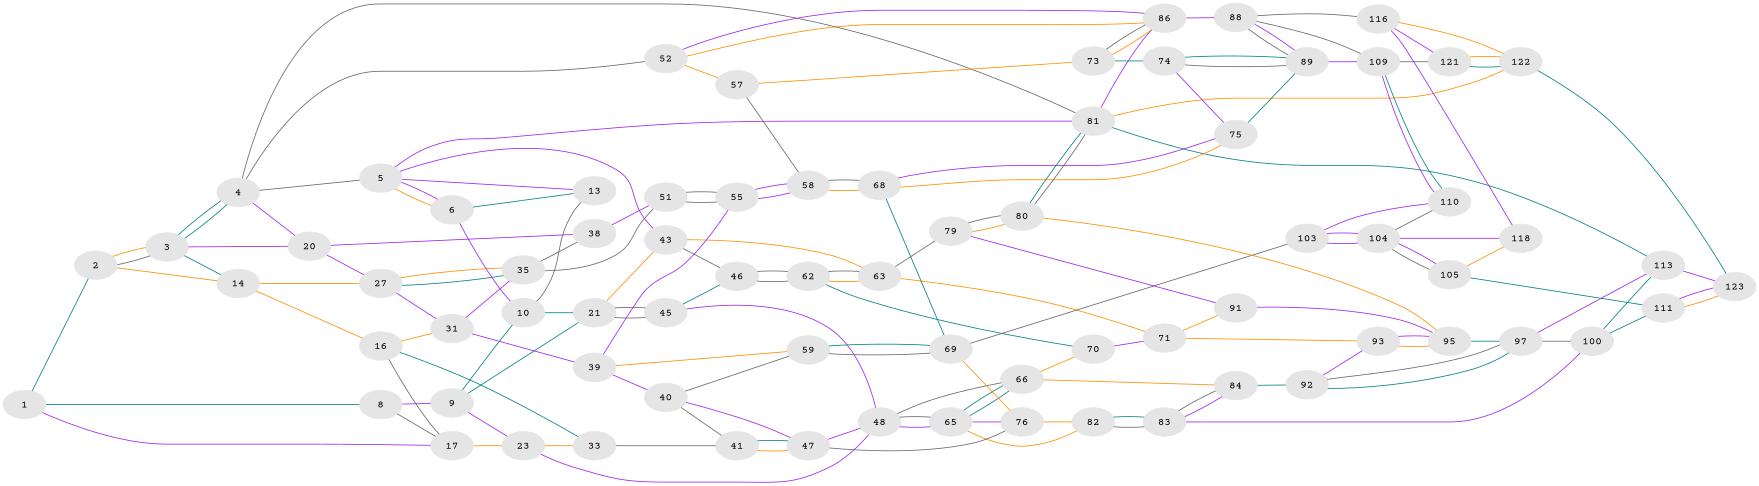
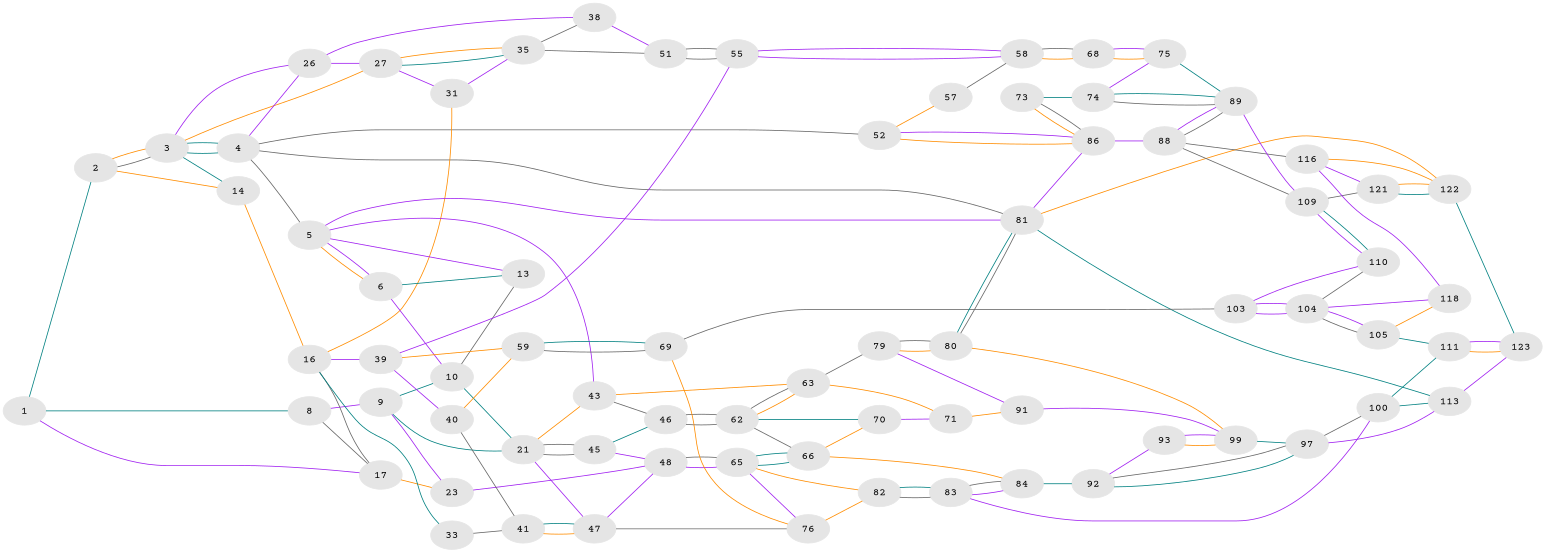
(915, 73) -> none
(310, 246) -> (310, 63)
(915, 267) -> none
(310, 283) -> (265, 109)
(1271, 340) -> none
(1450, 341) -> (1236, 440)
(523, 348) -> (345, 359)
(737, 374) -> (488, 383)
(948, 395) -> (773, 438)
(739, 418) -> (559, 489)
(559, 446) -> none
